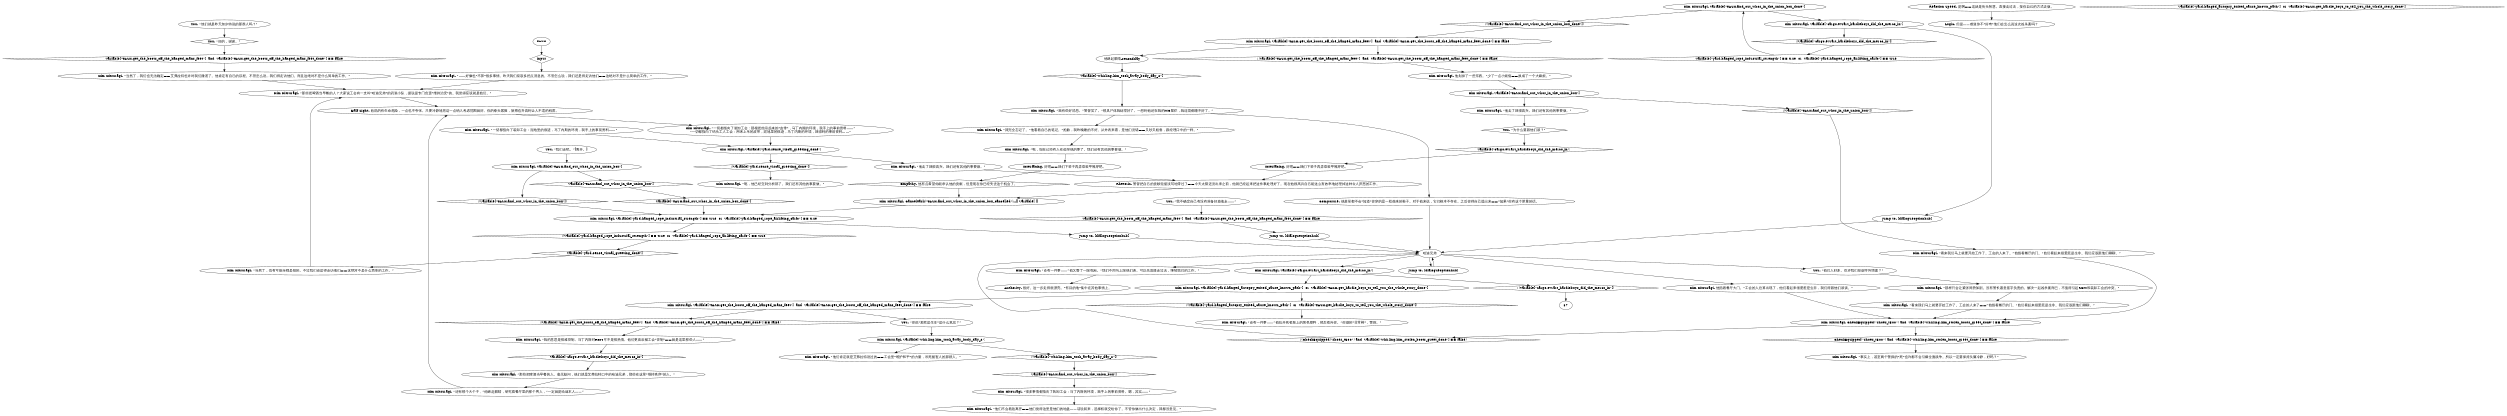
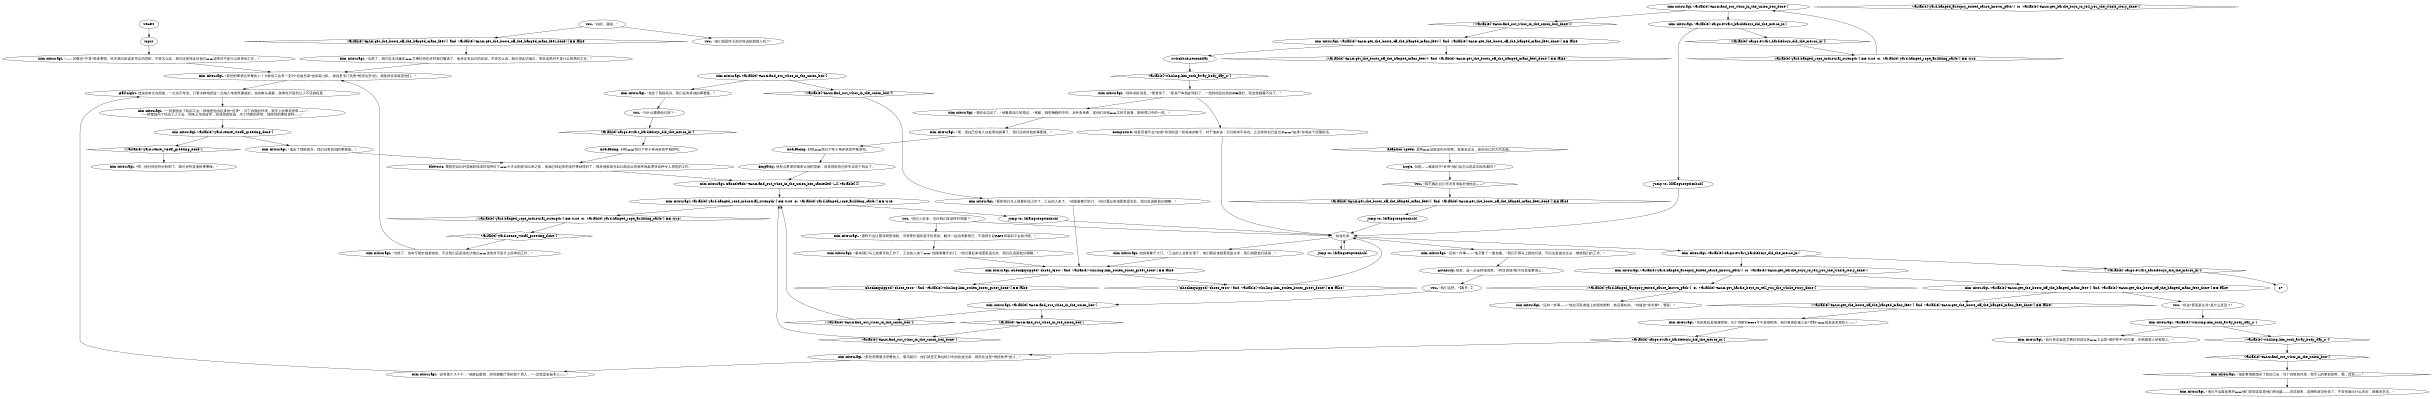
(1992, 7) -> (1450, 150)
(224, 32) -> (665, 32)
(224, 42) -> (602, 24)
(542, 42) -> (149, 24)
(542, 59) -> (149, 42)
(1122, 59) -> (1190, 59)
(1490, 76) -> none
(541, 130) -> none
(1524, 130) -> (655, 113)
none -> (1450, 174)
(959, 184) -> (817, 167)
(1201, 202) -> (1450, 184)
(1622, 261) -> (1151, 230)
none -> (1473, 279)
(1916, 357) -> none
(1074, 392) -> (2287, 375)
